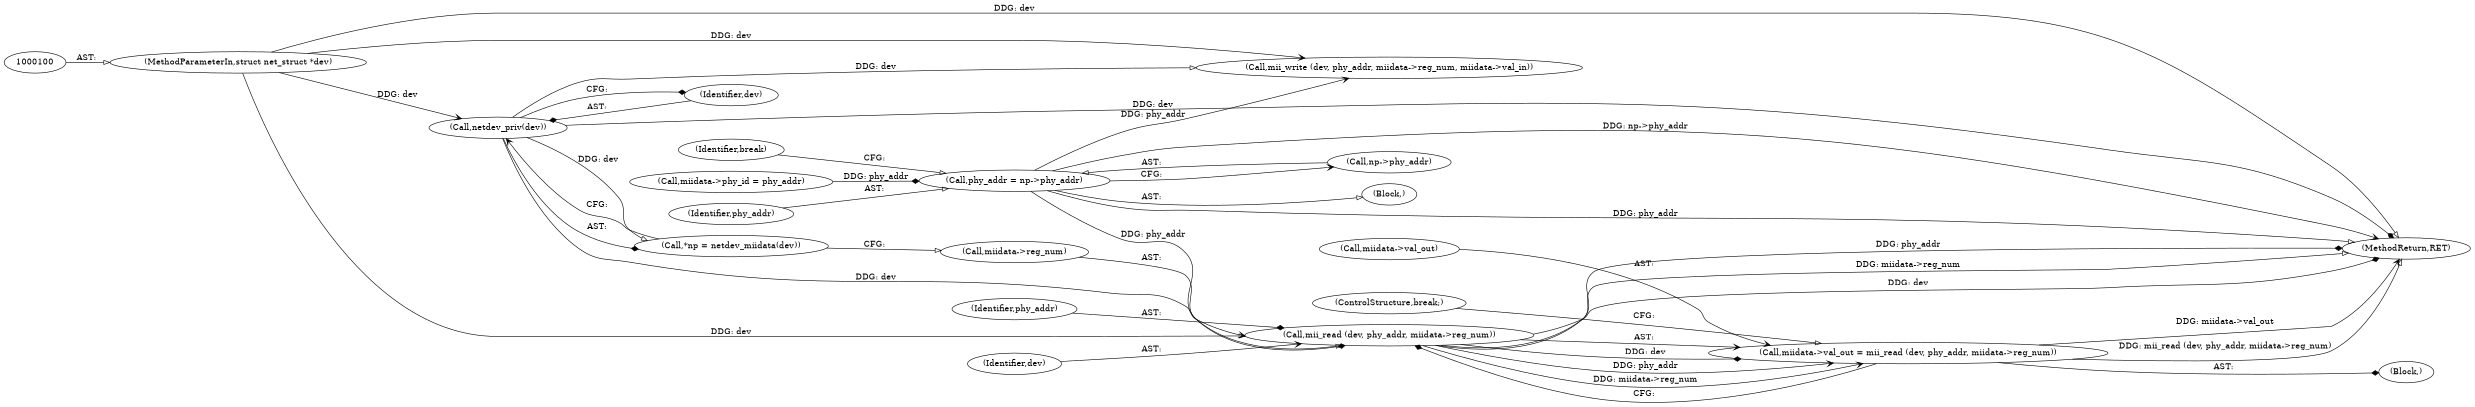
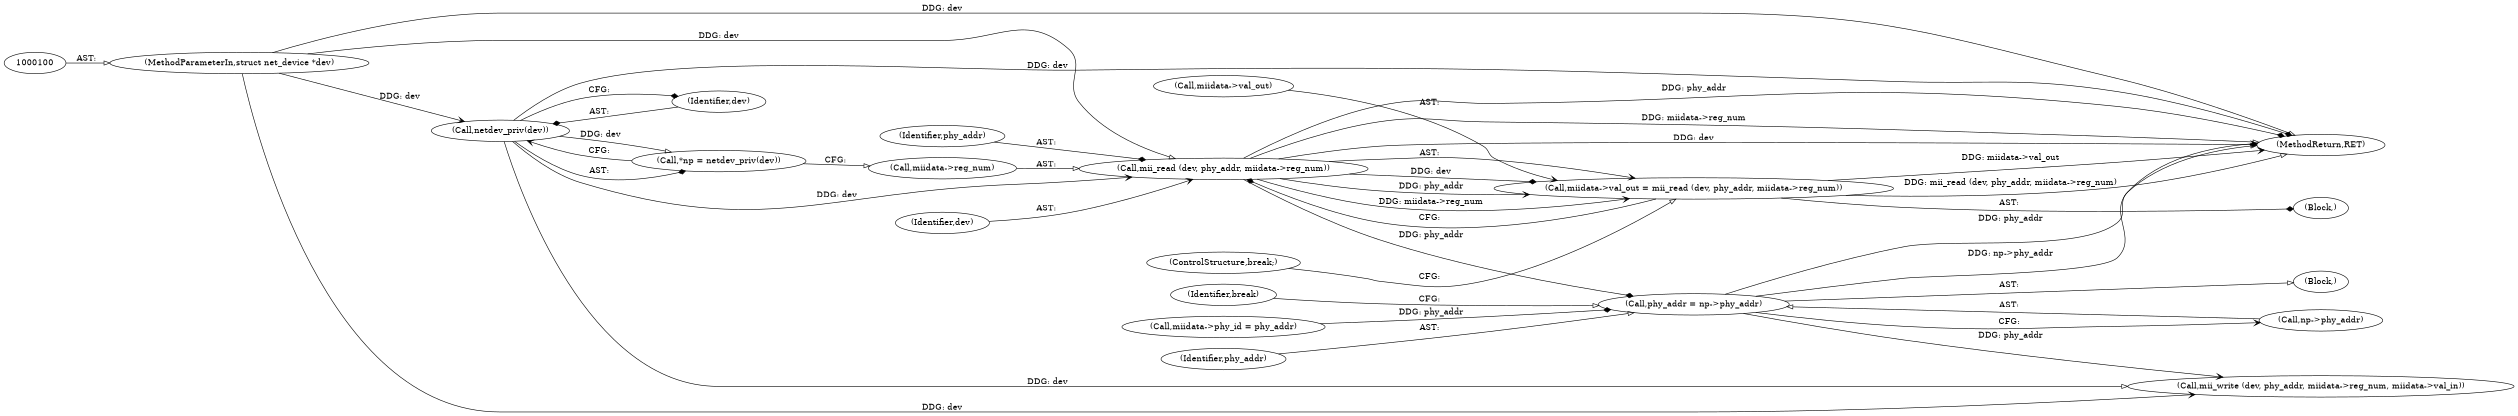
(238, 62) -> (239, 63)
(731, 246) -> (719, 161)
(1192, 276) -> (1429, 254)
